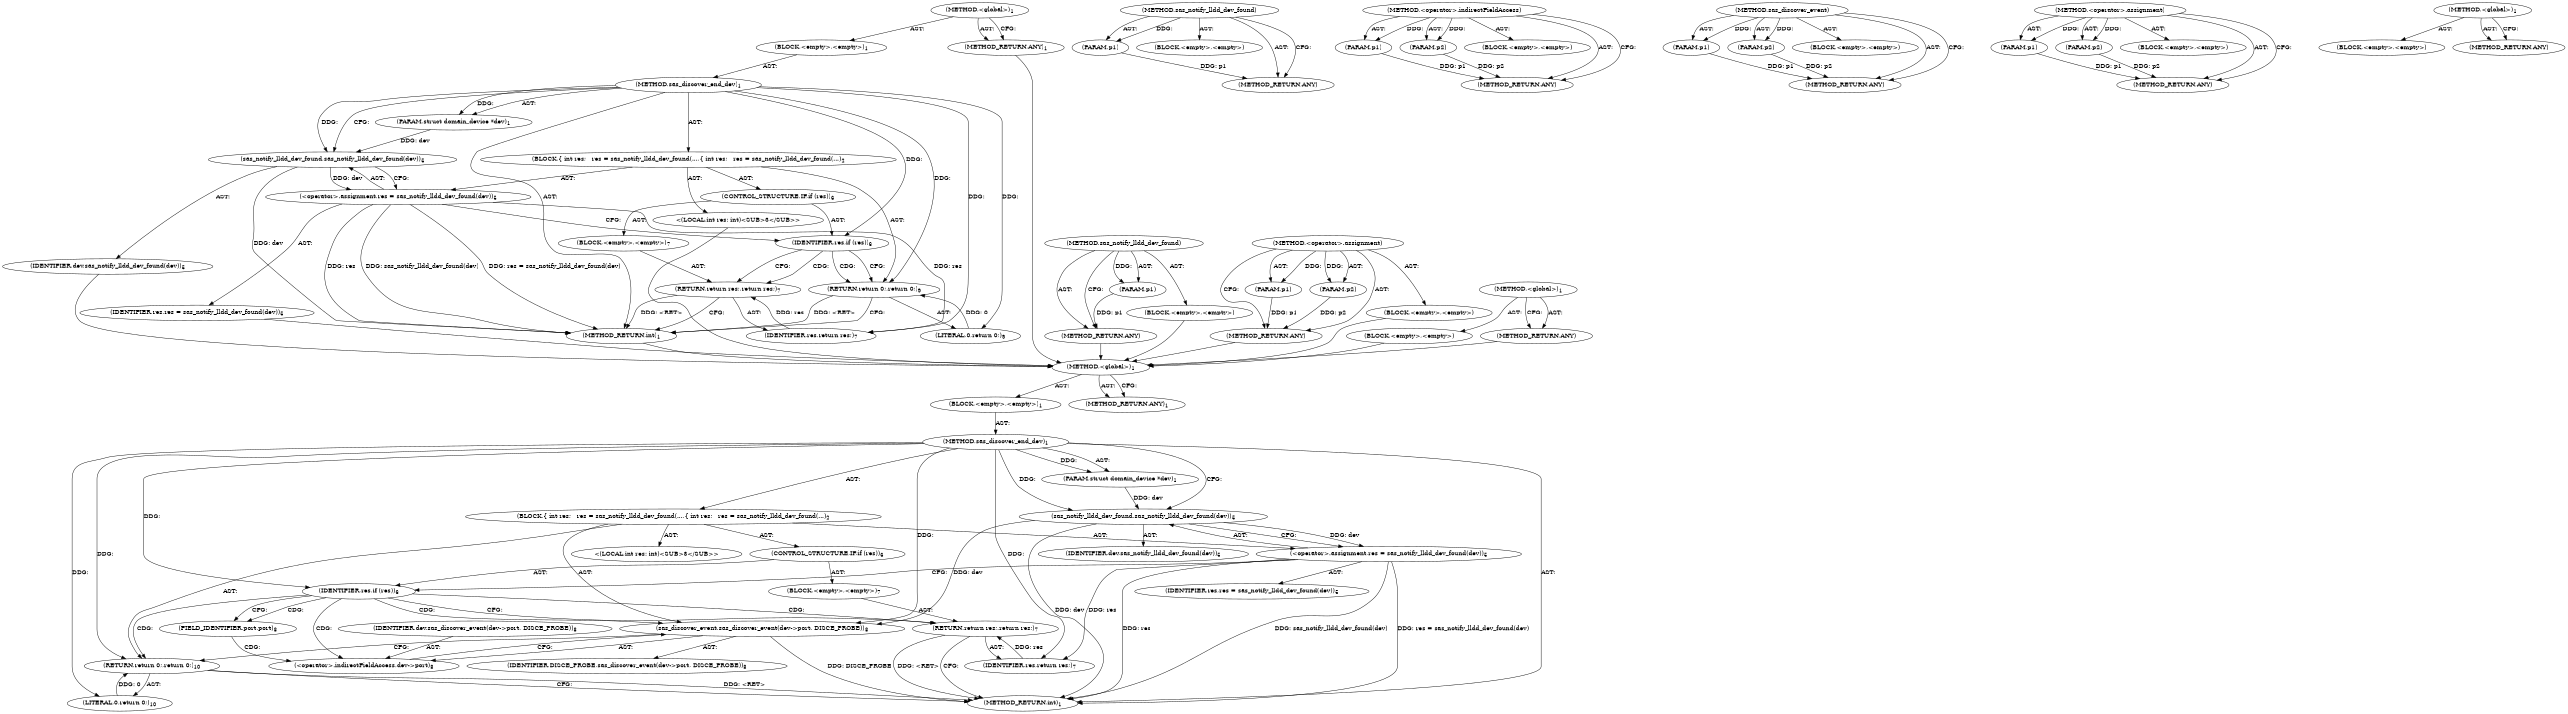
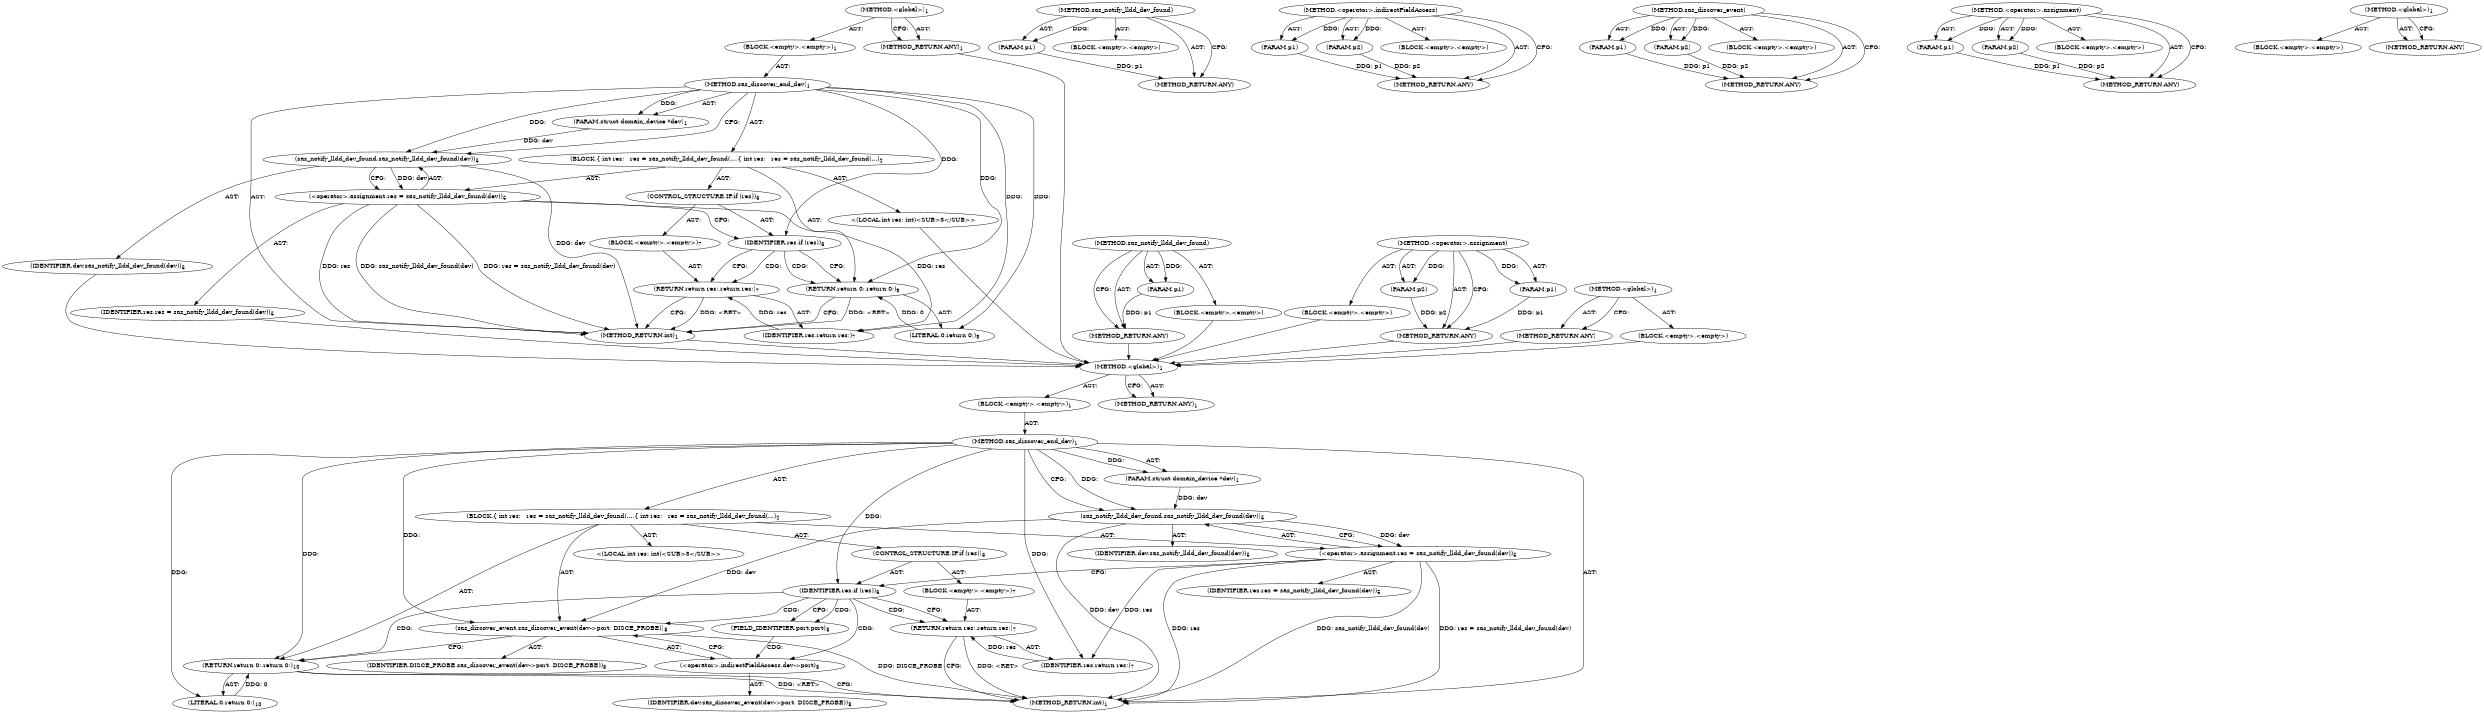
(421, 647) -> (750, 683)
